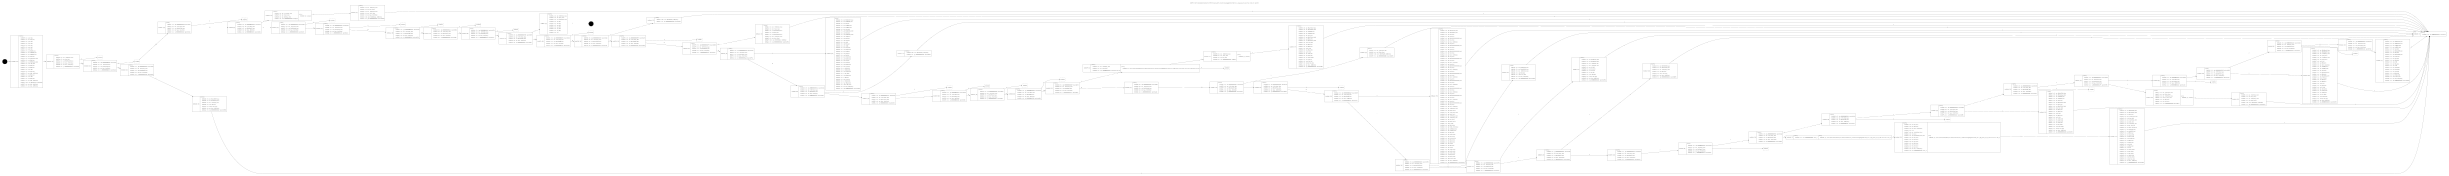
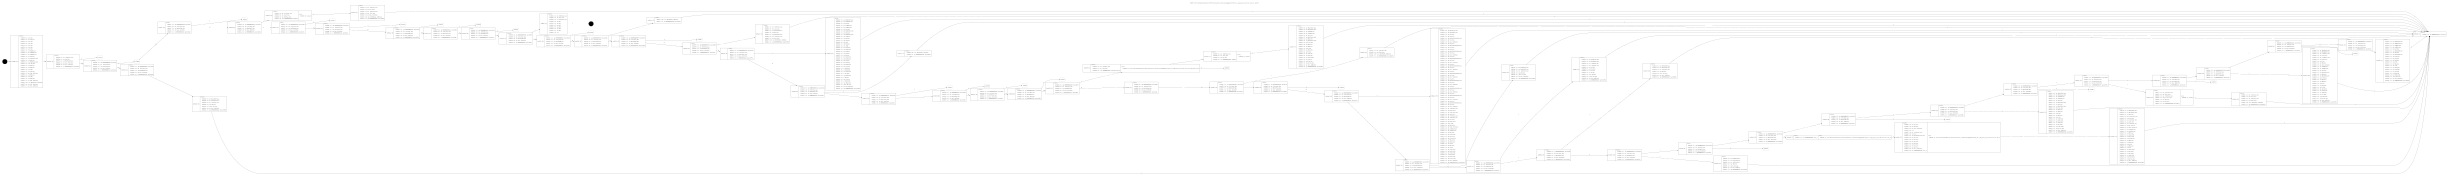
none -> (1731, 164)
